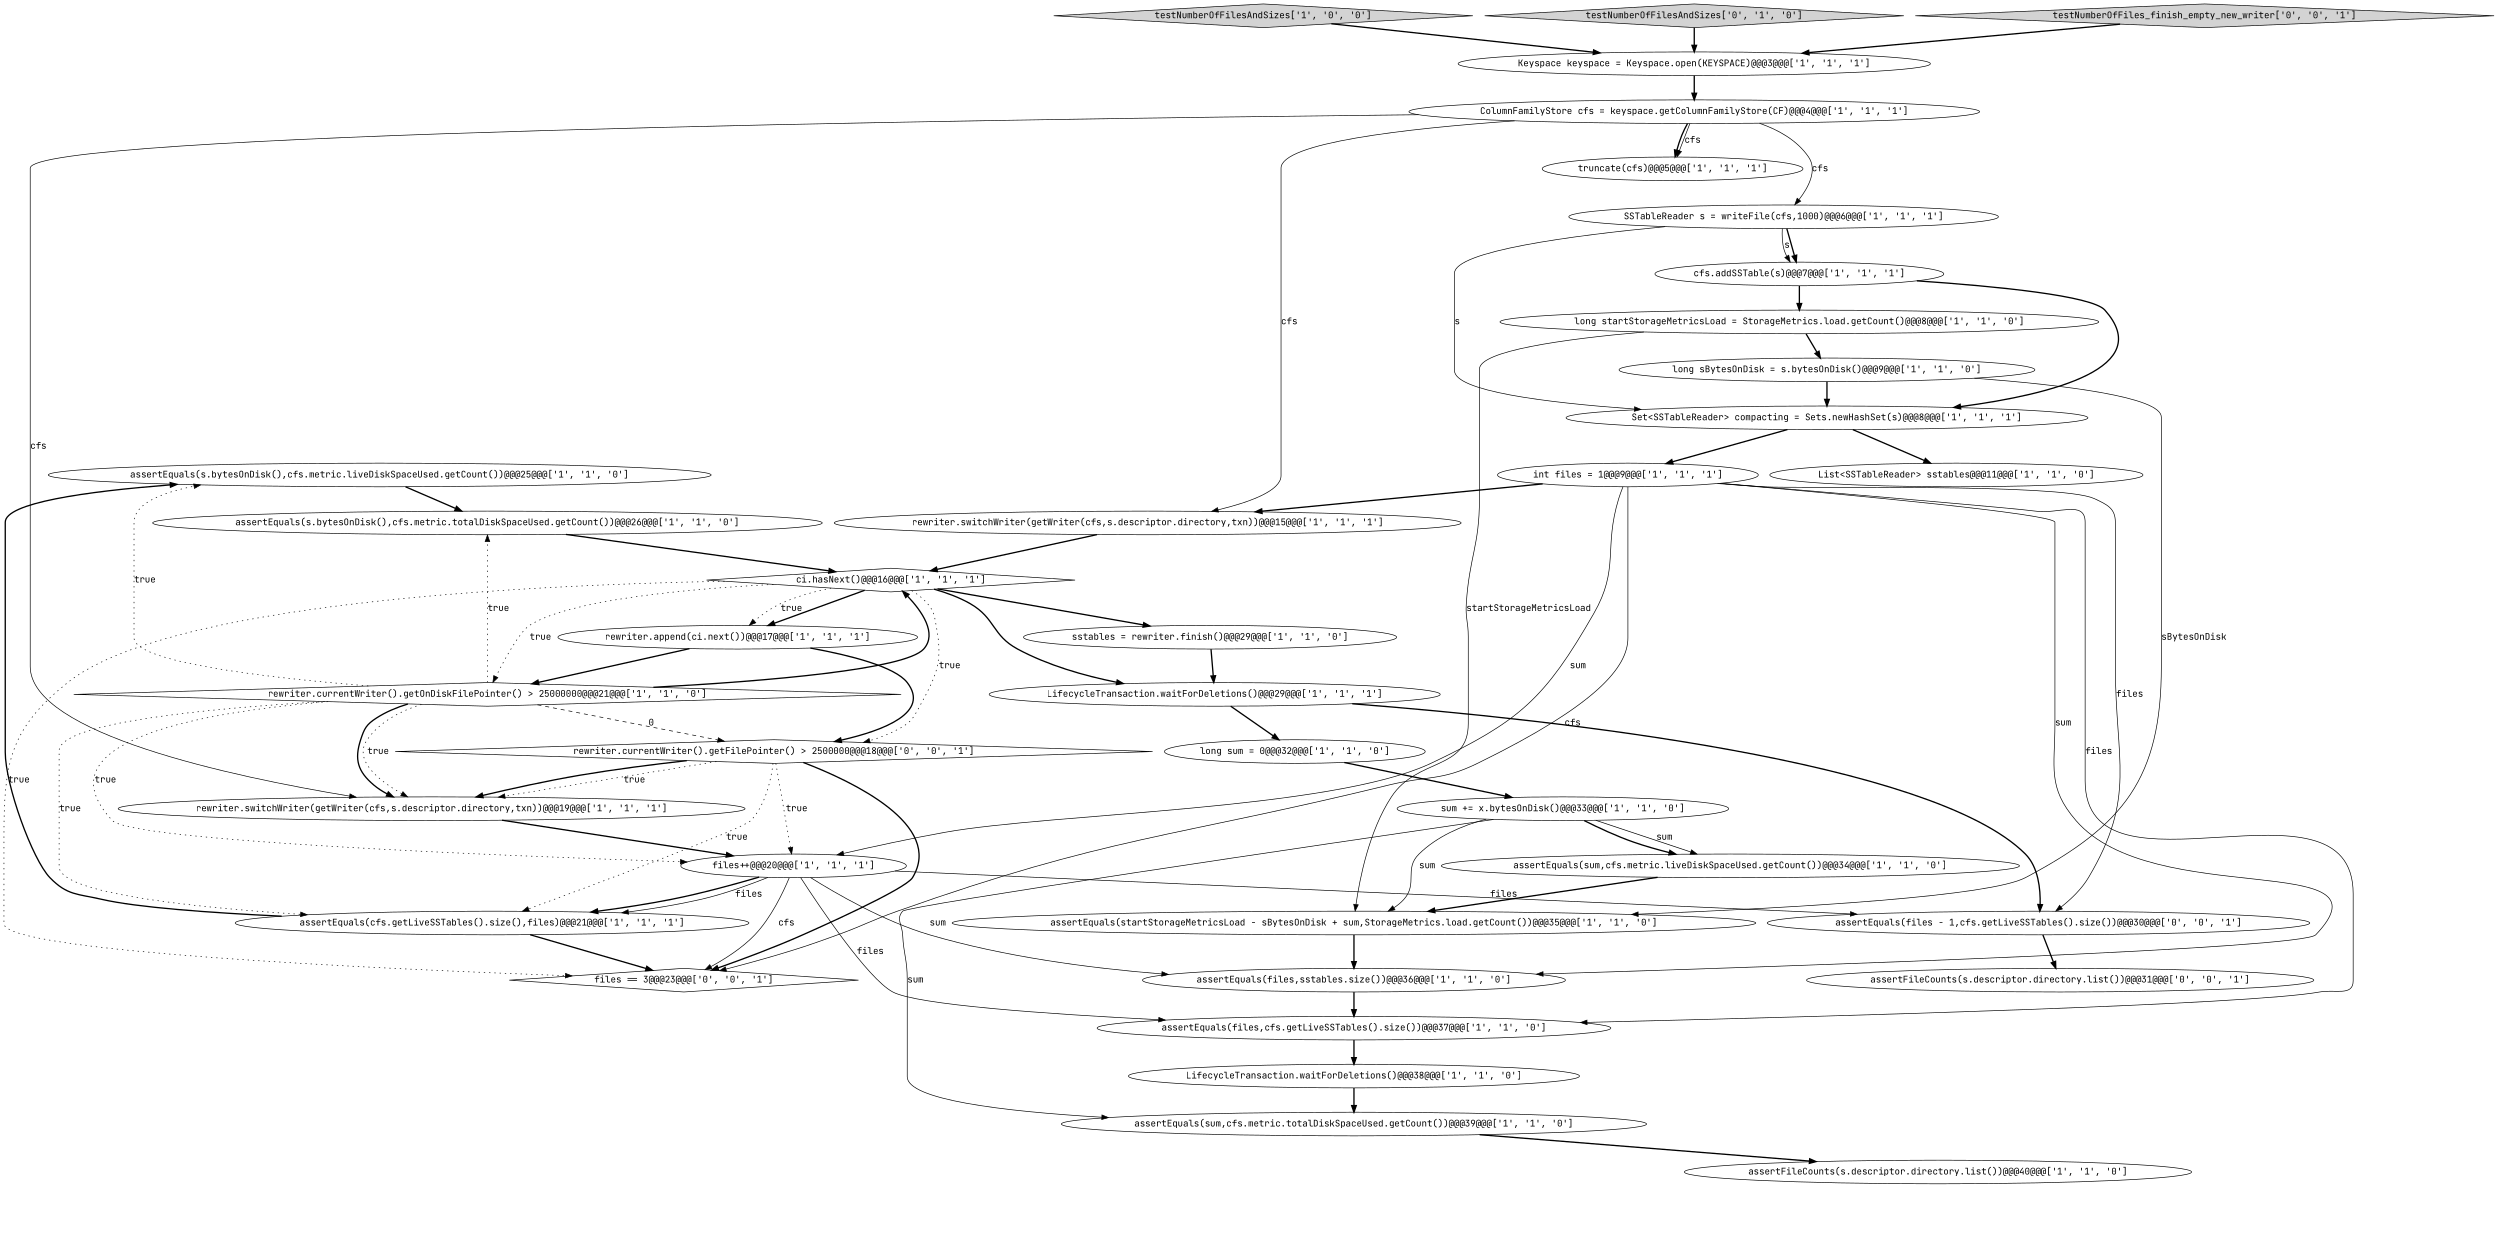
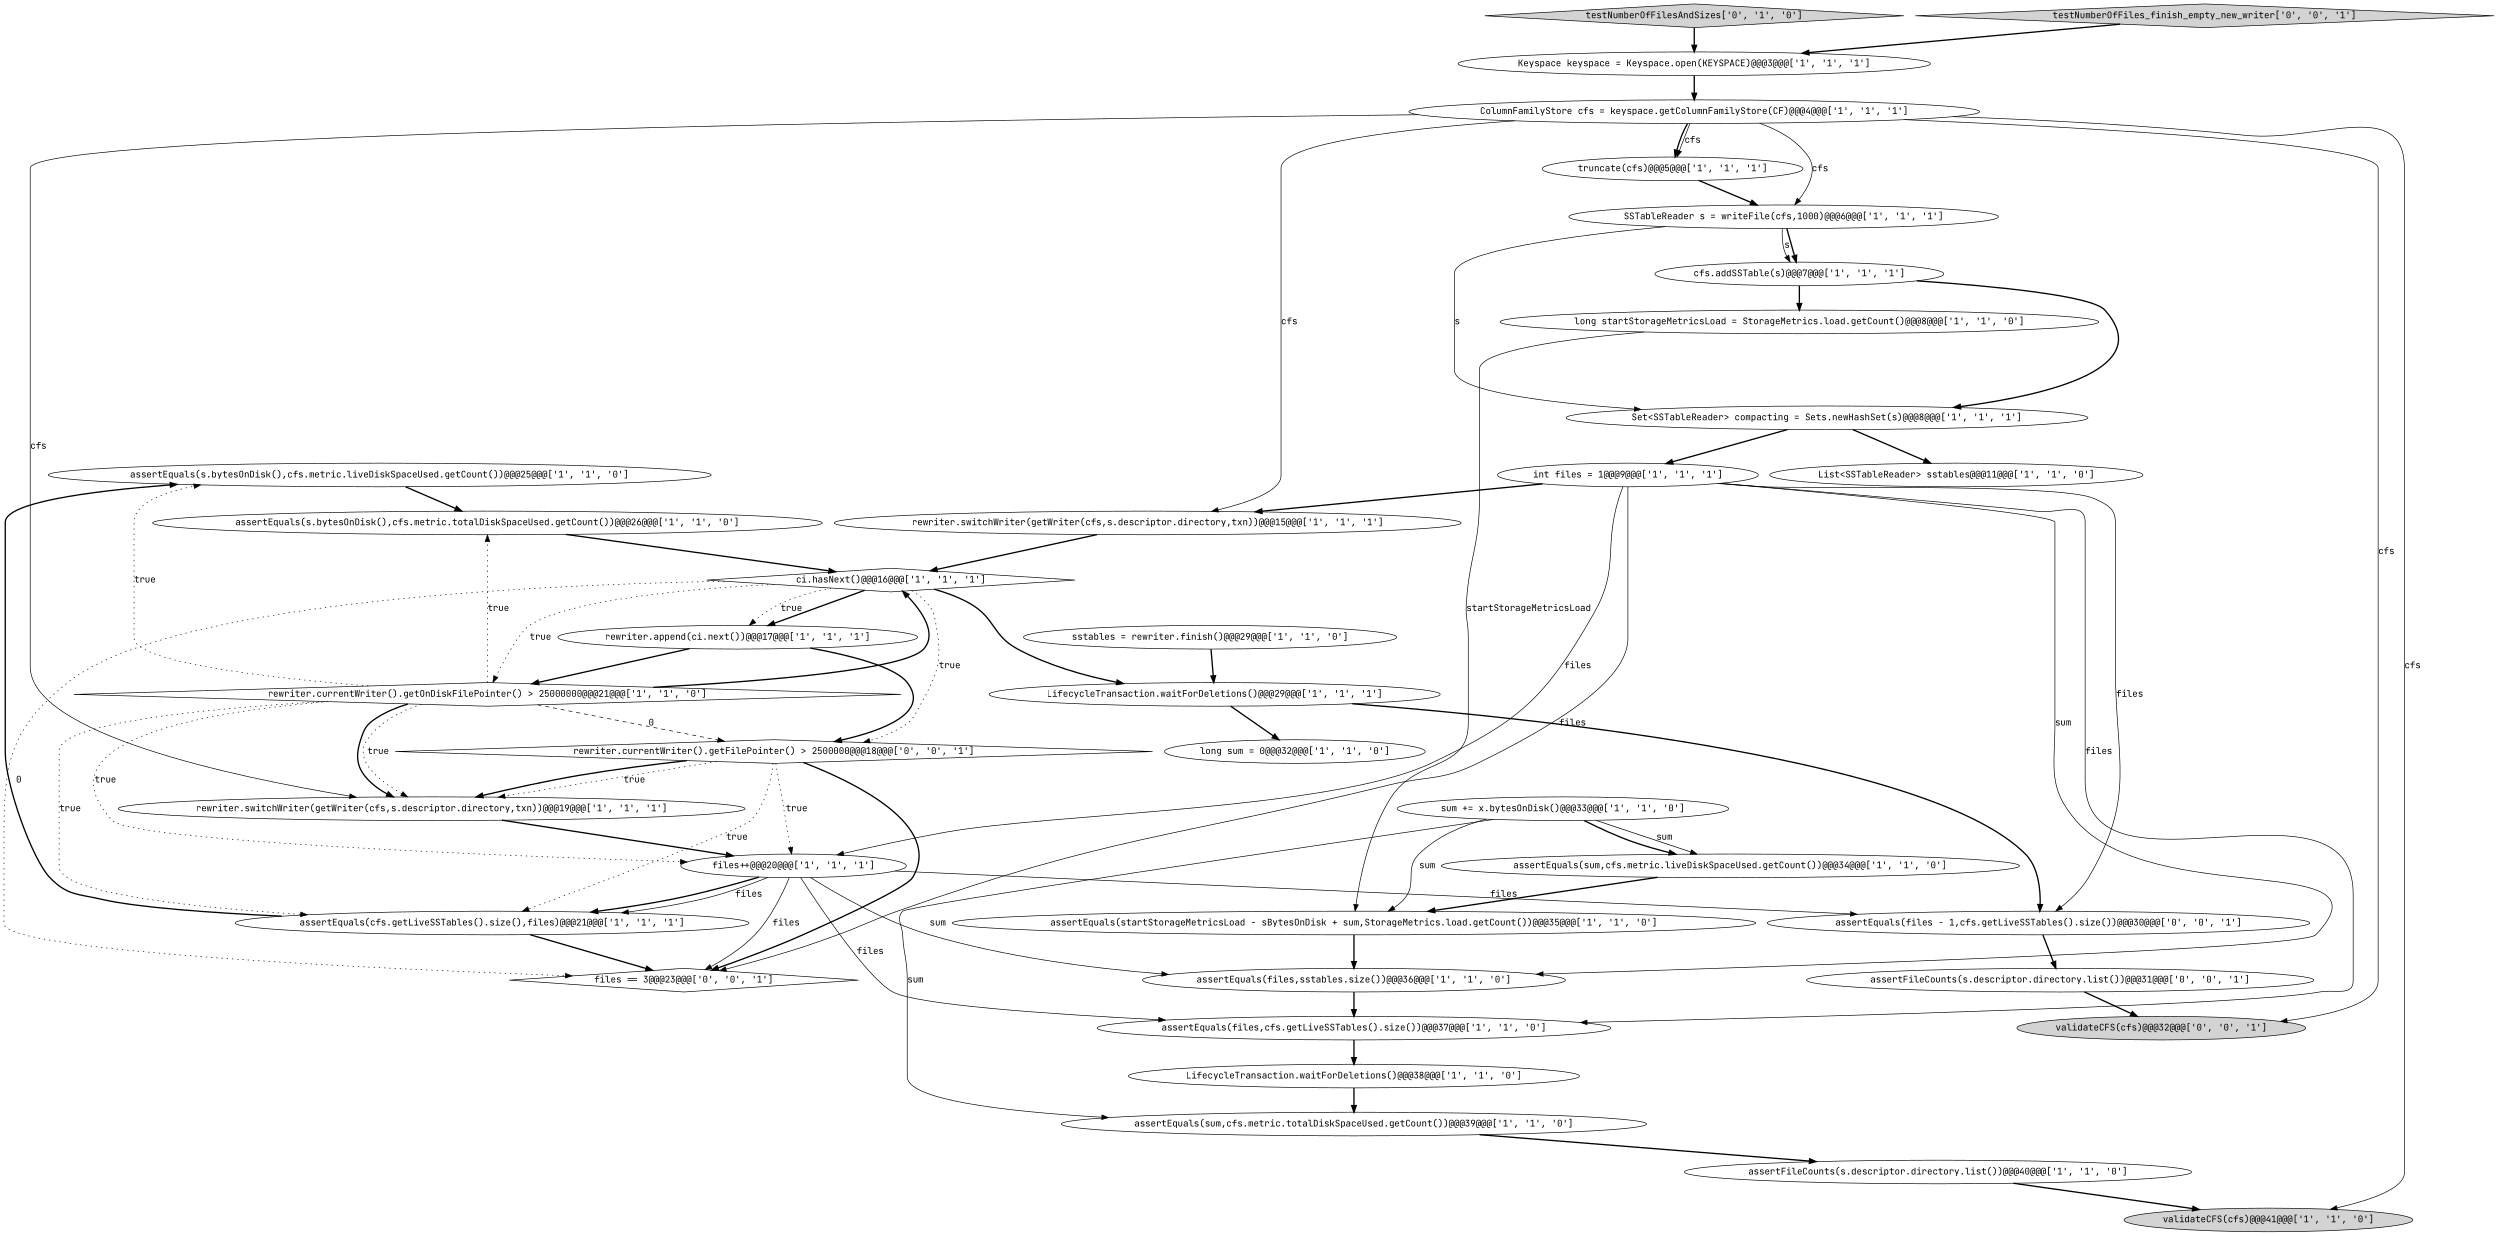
(1263, 16) -> none
none -> (1725, 191)
(1827, 370) -> none
(1040, 607) -> none
(1578, 666) -> (1578, 666)
(1573, 723) -> (1573, 723)
(19, 780) -> (19, 780)
(1437, 782) -> none
(786, 923) -> (786, 923)
none -> (2161, 1028)
none -> (2268, 1220)
